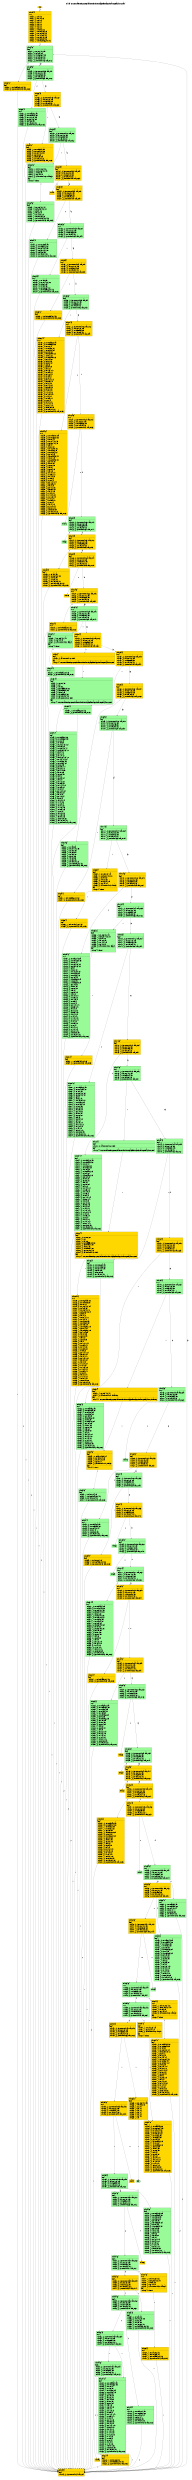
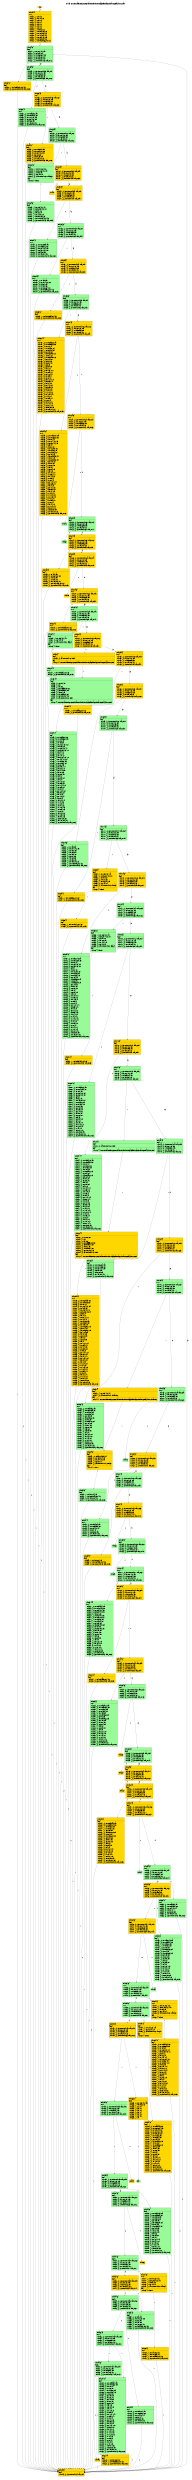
(78, 710) -> (78, 710)
(114, 2109) -> (114, 2109)
